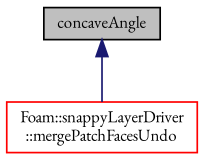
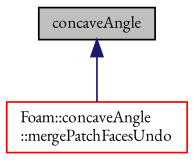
(102, 127) -> (97, 127)
